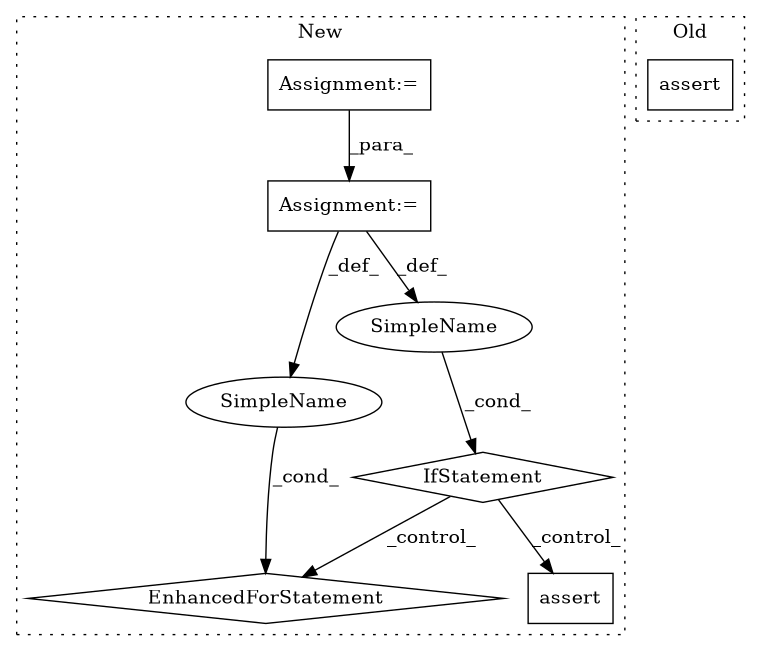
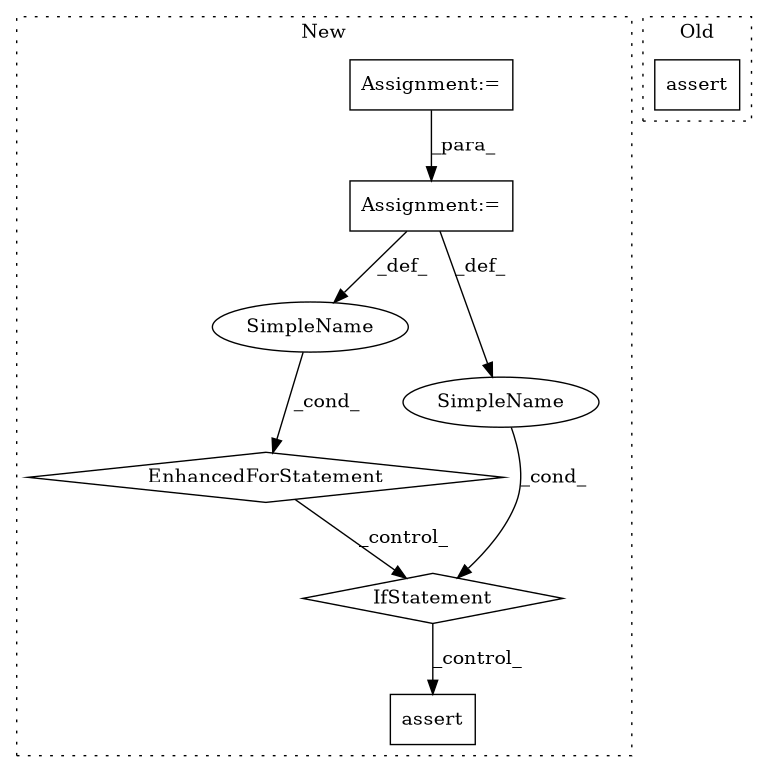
(383, 533) -> (345, 535)
